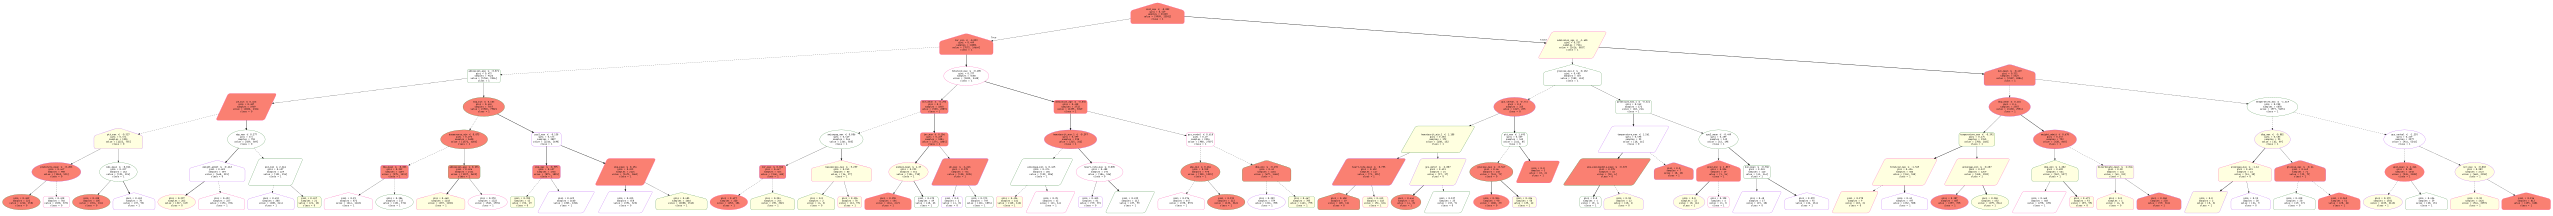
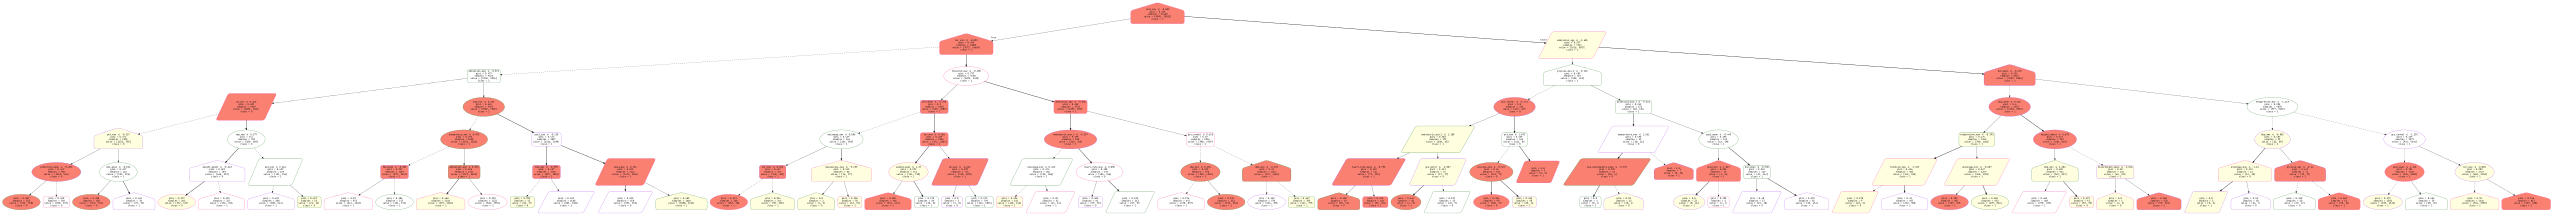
(1375, 202) -> (1375, 202)
